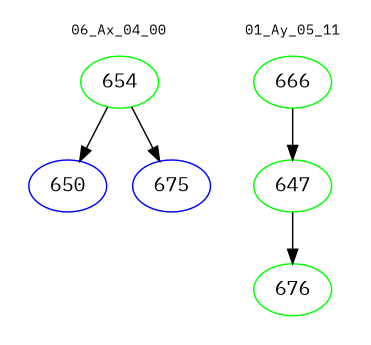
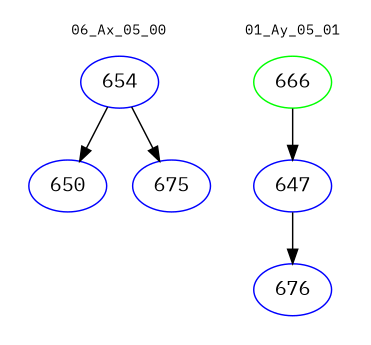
(120, 31) -> (120, 31)
(293, 31) -> (293, 31)
(120, 82) -> (120, 82)
(293, 186) -> (293, 186)
(293, 290) -> (293, 290)
